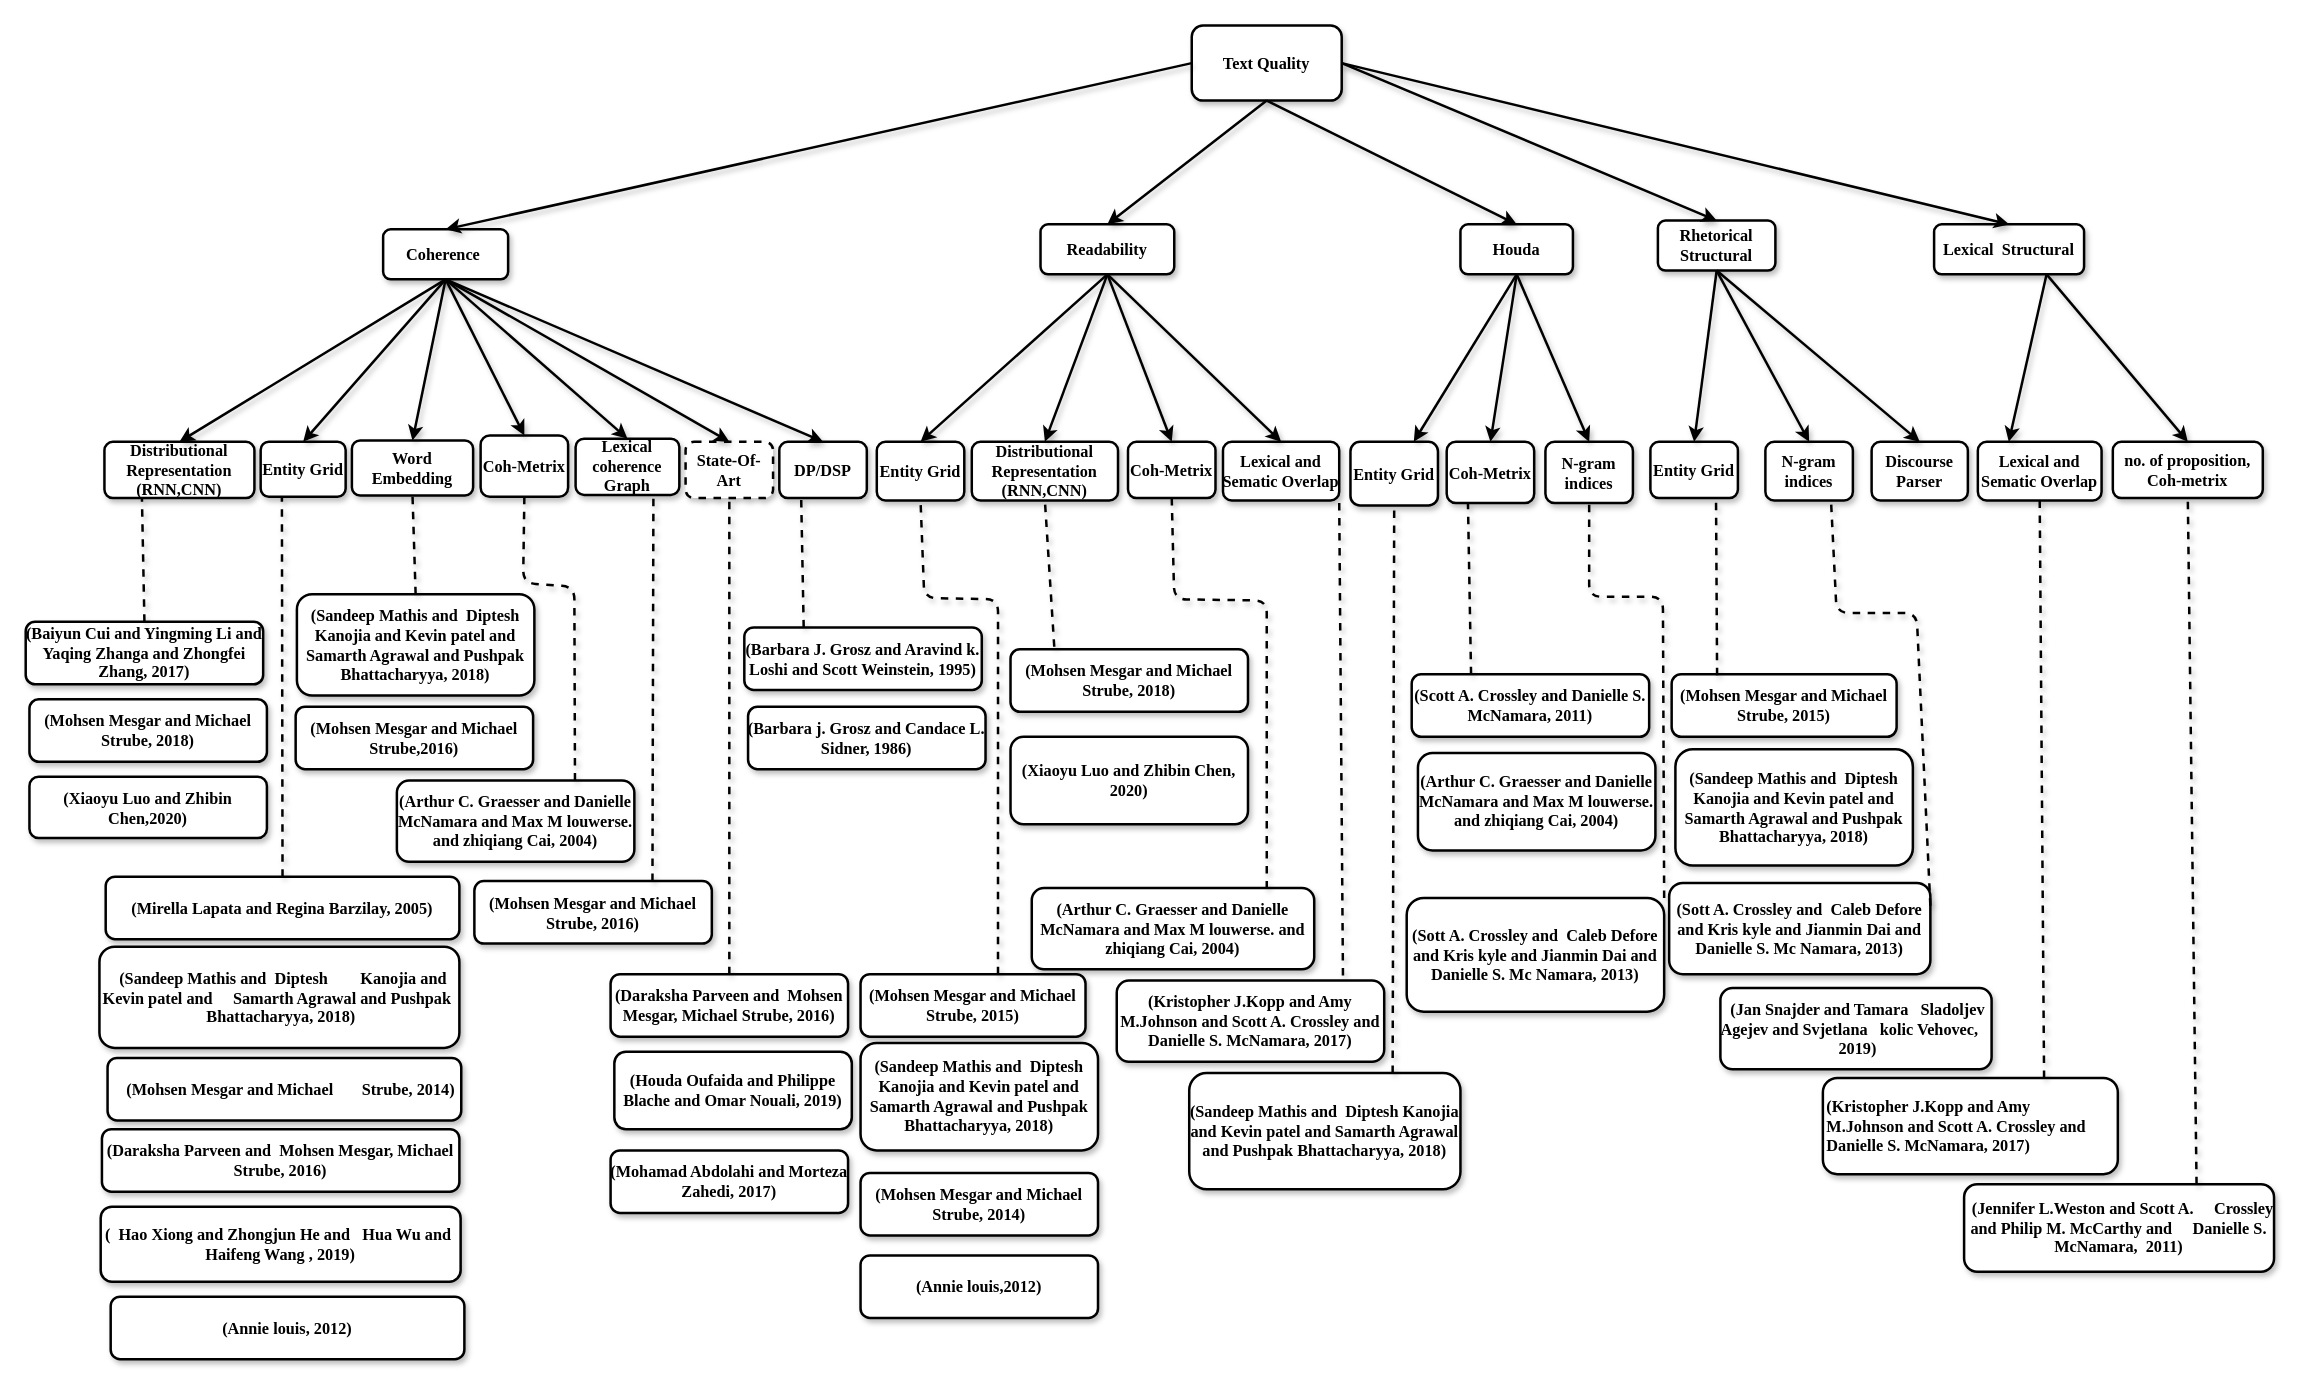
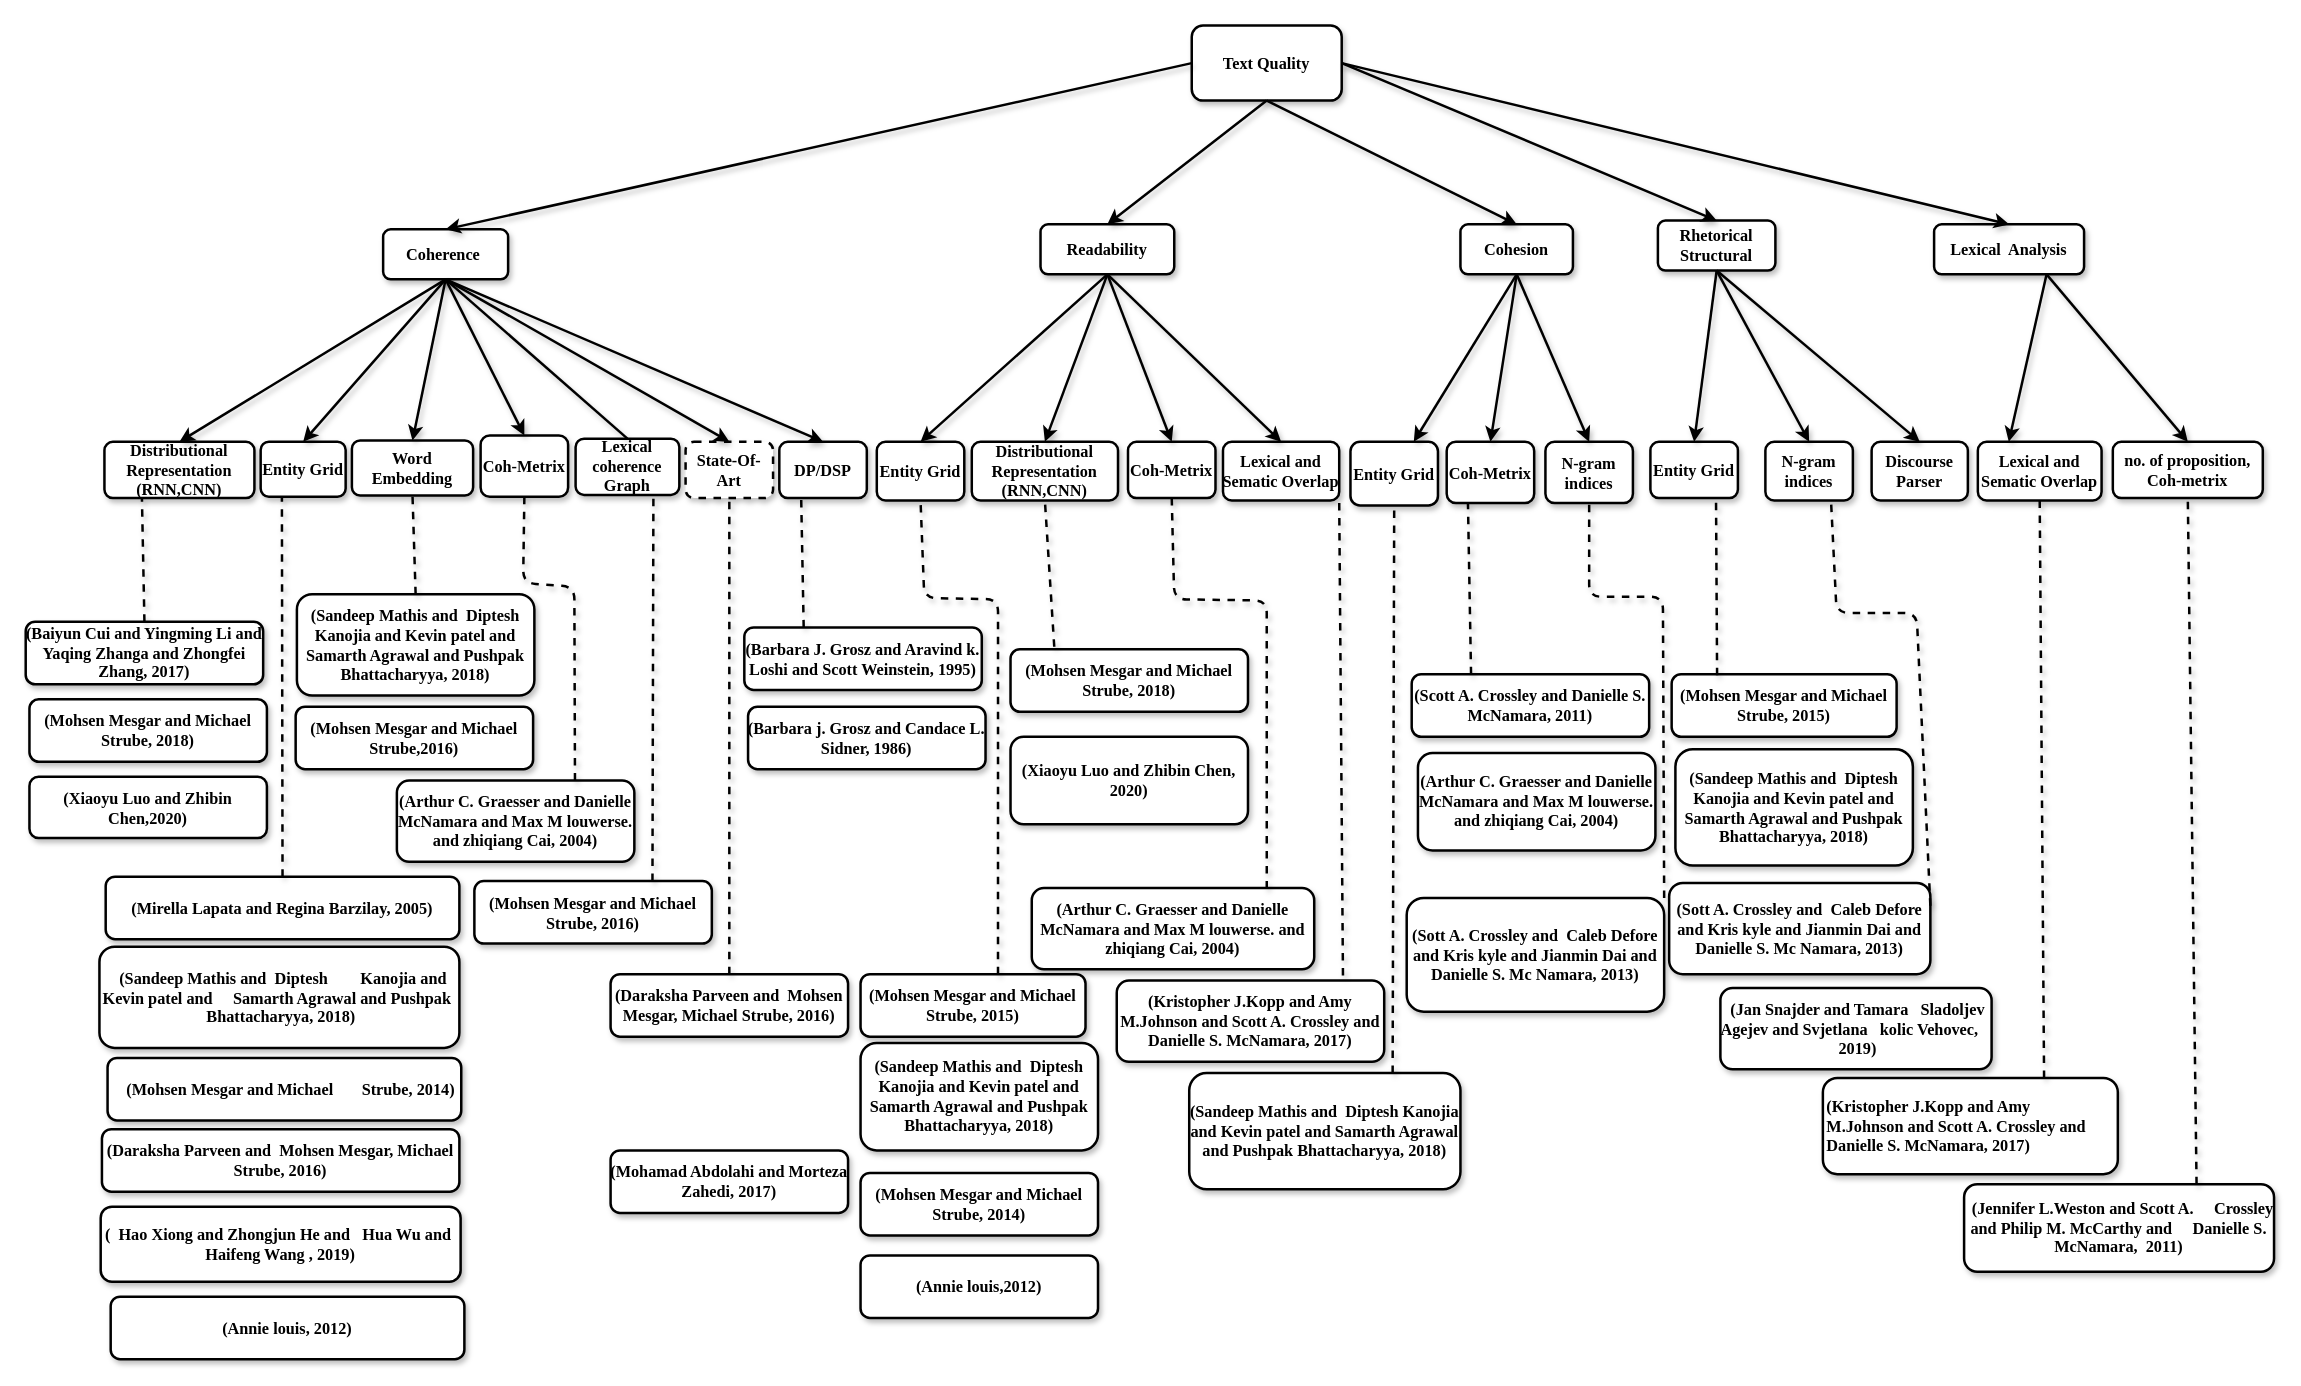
(1517, 249) -> (1517, 249)
(2009, 249) -> (2009, 249)
(618, 431) -> (621, 433)
(733, 1091) -> none
